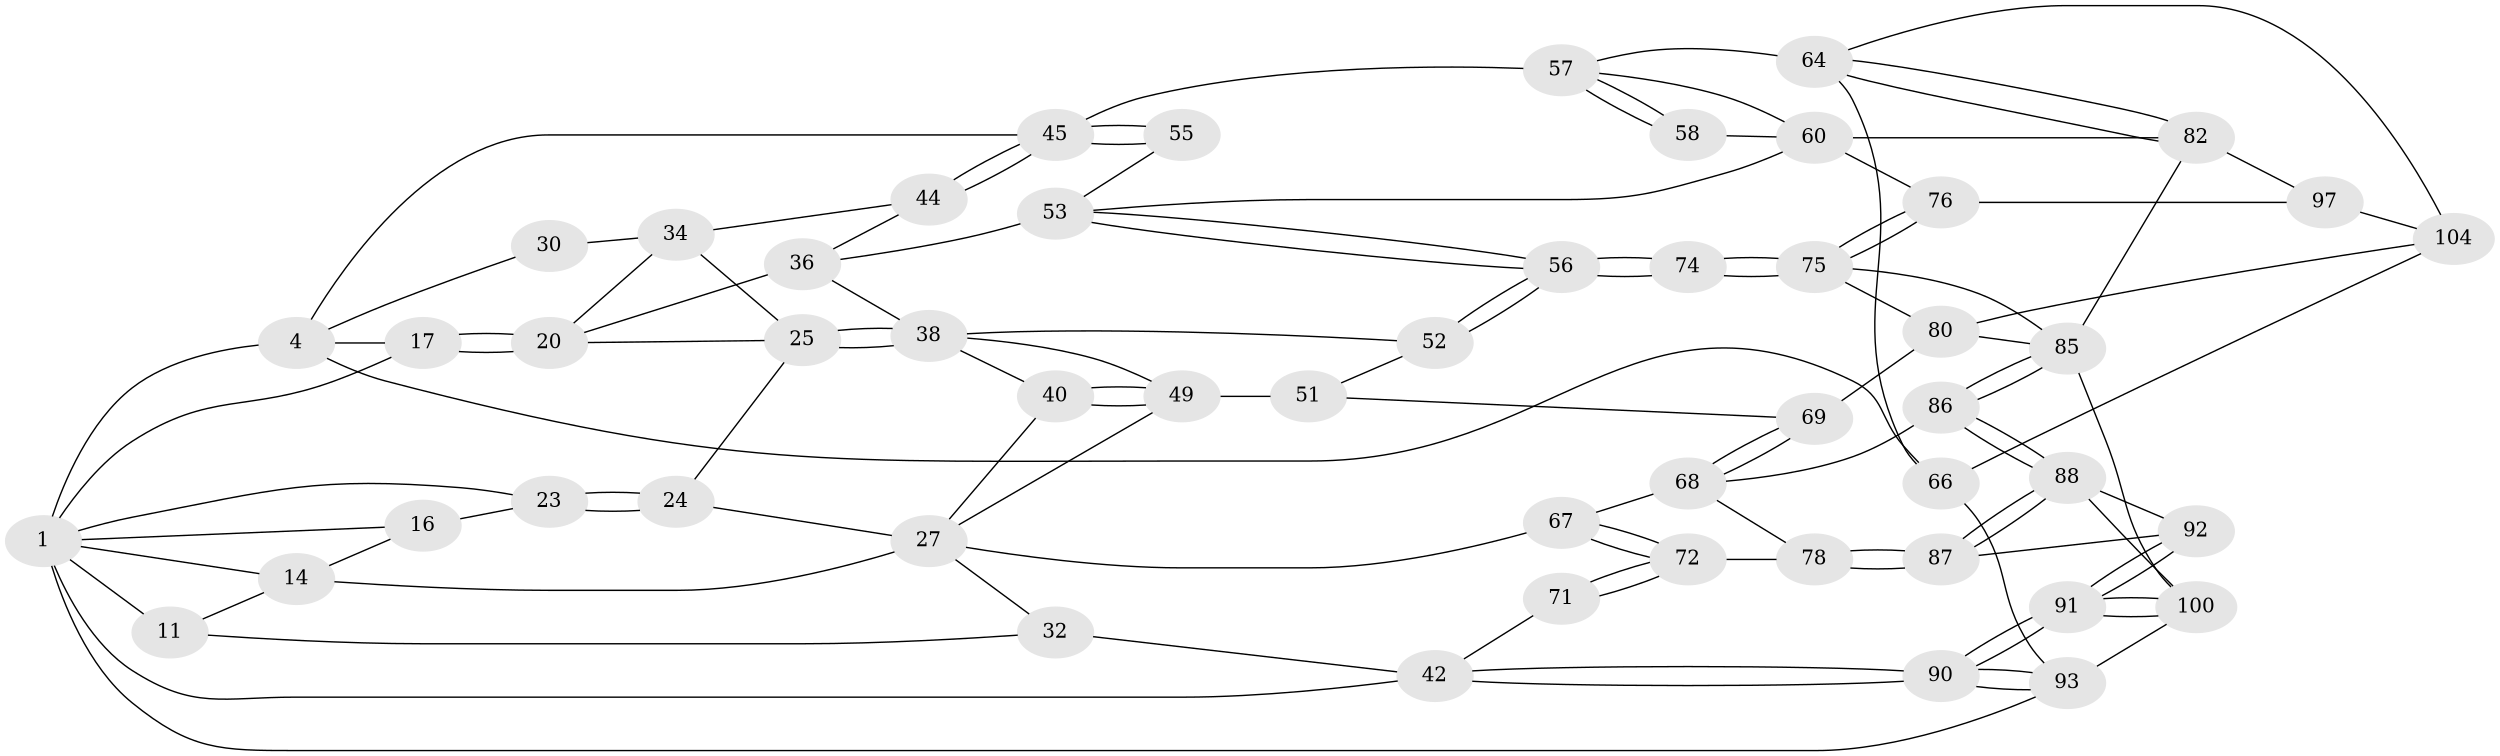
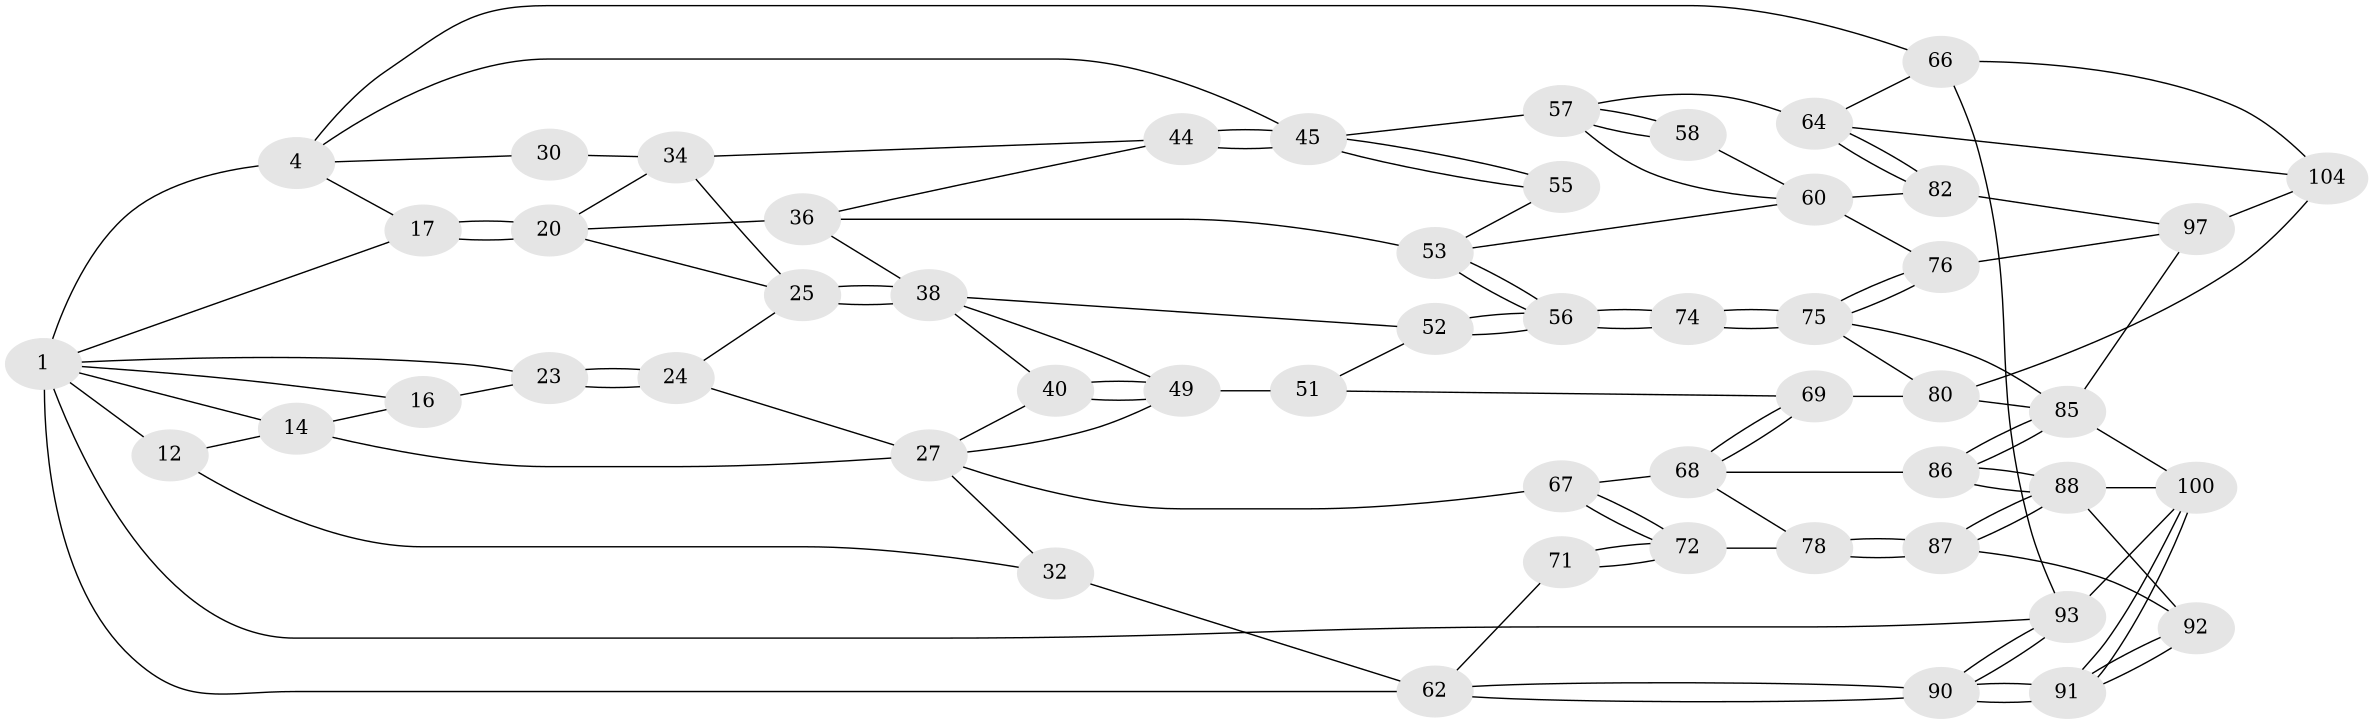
(2132, 243) -> (2139, 310)
(170, 632) -> (170, 455)
(1435, 676) -> (1435, 692)
